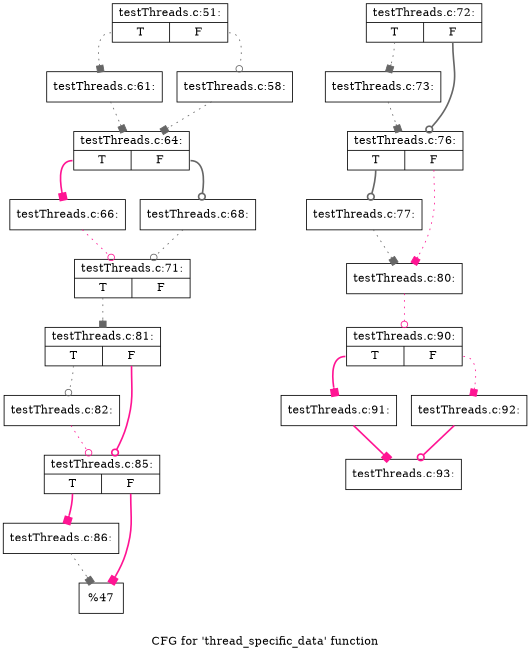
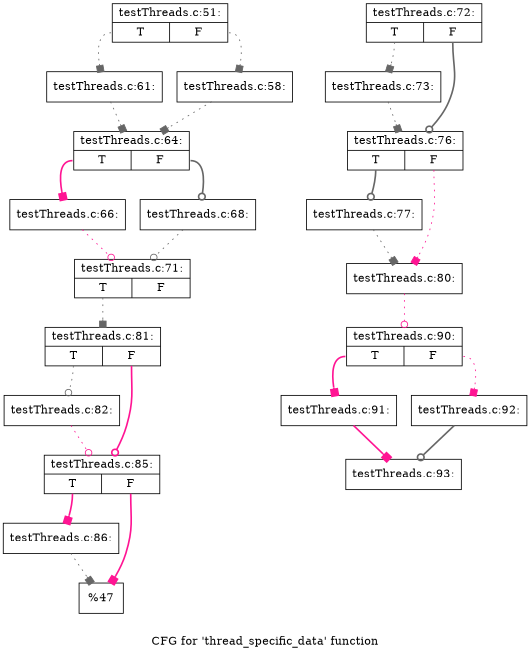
(241, 46) -> (241, 46)
(439, 440) -> (439, 440)
